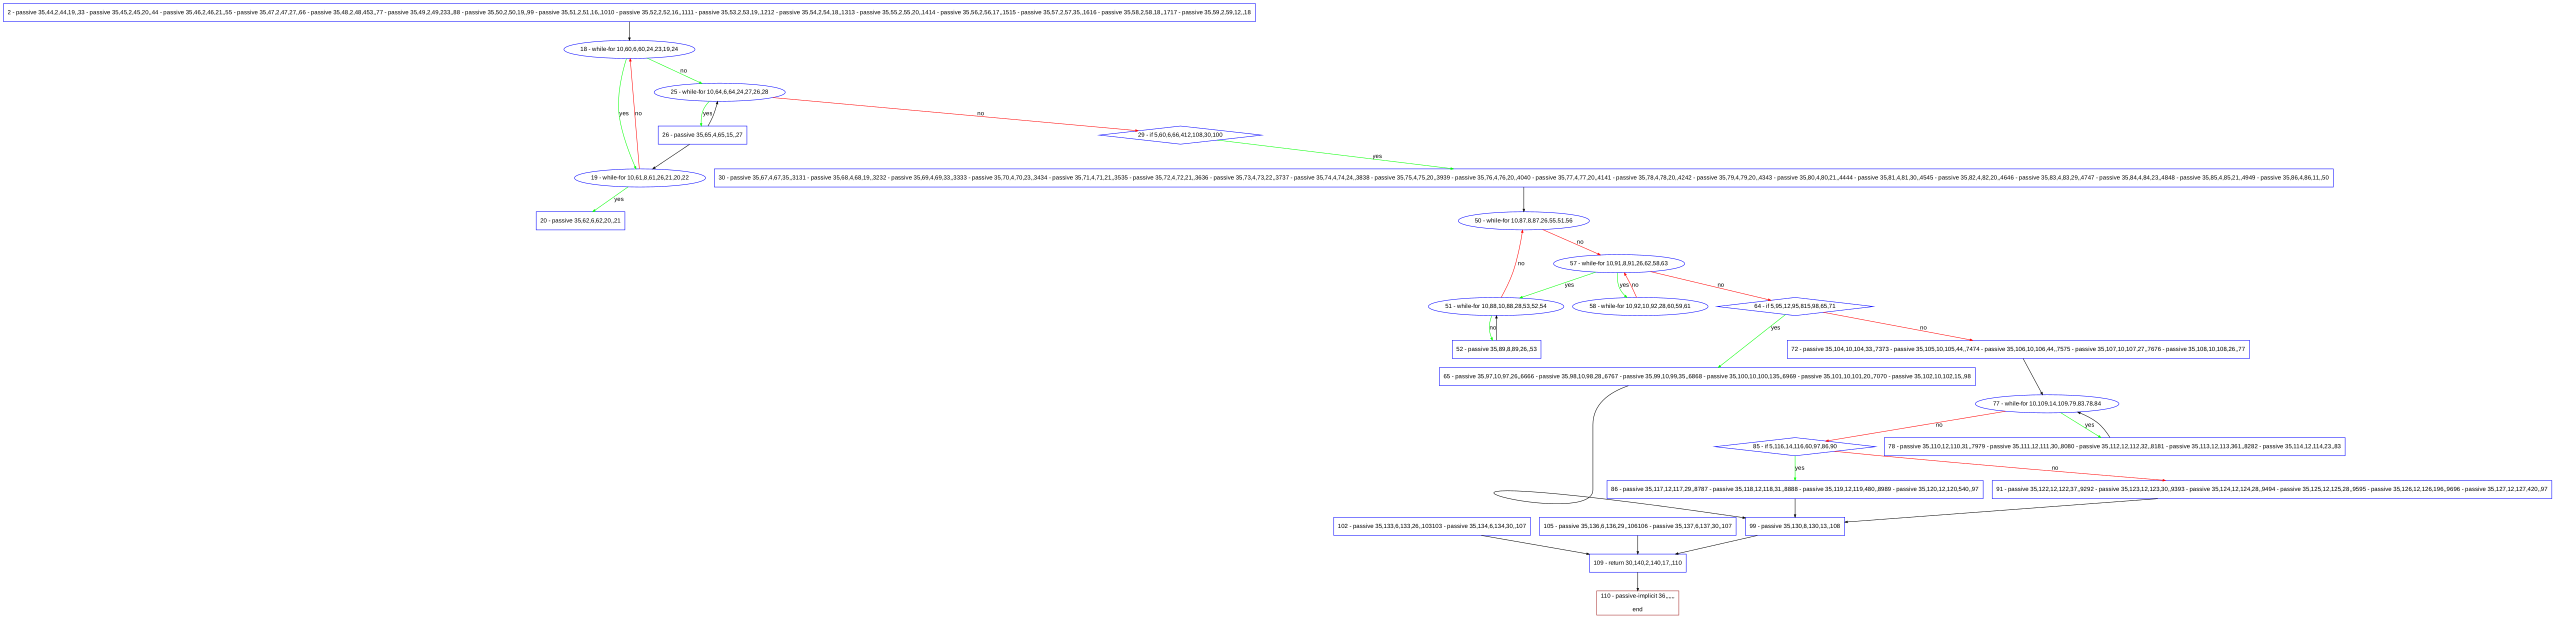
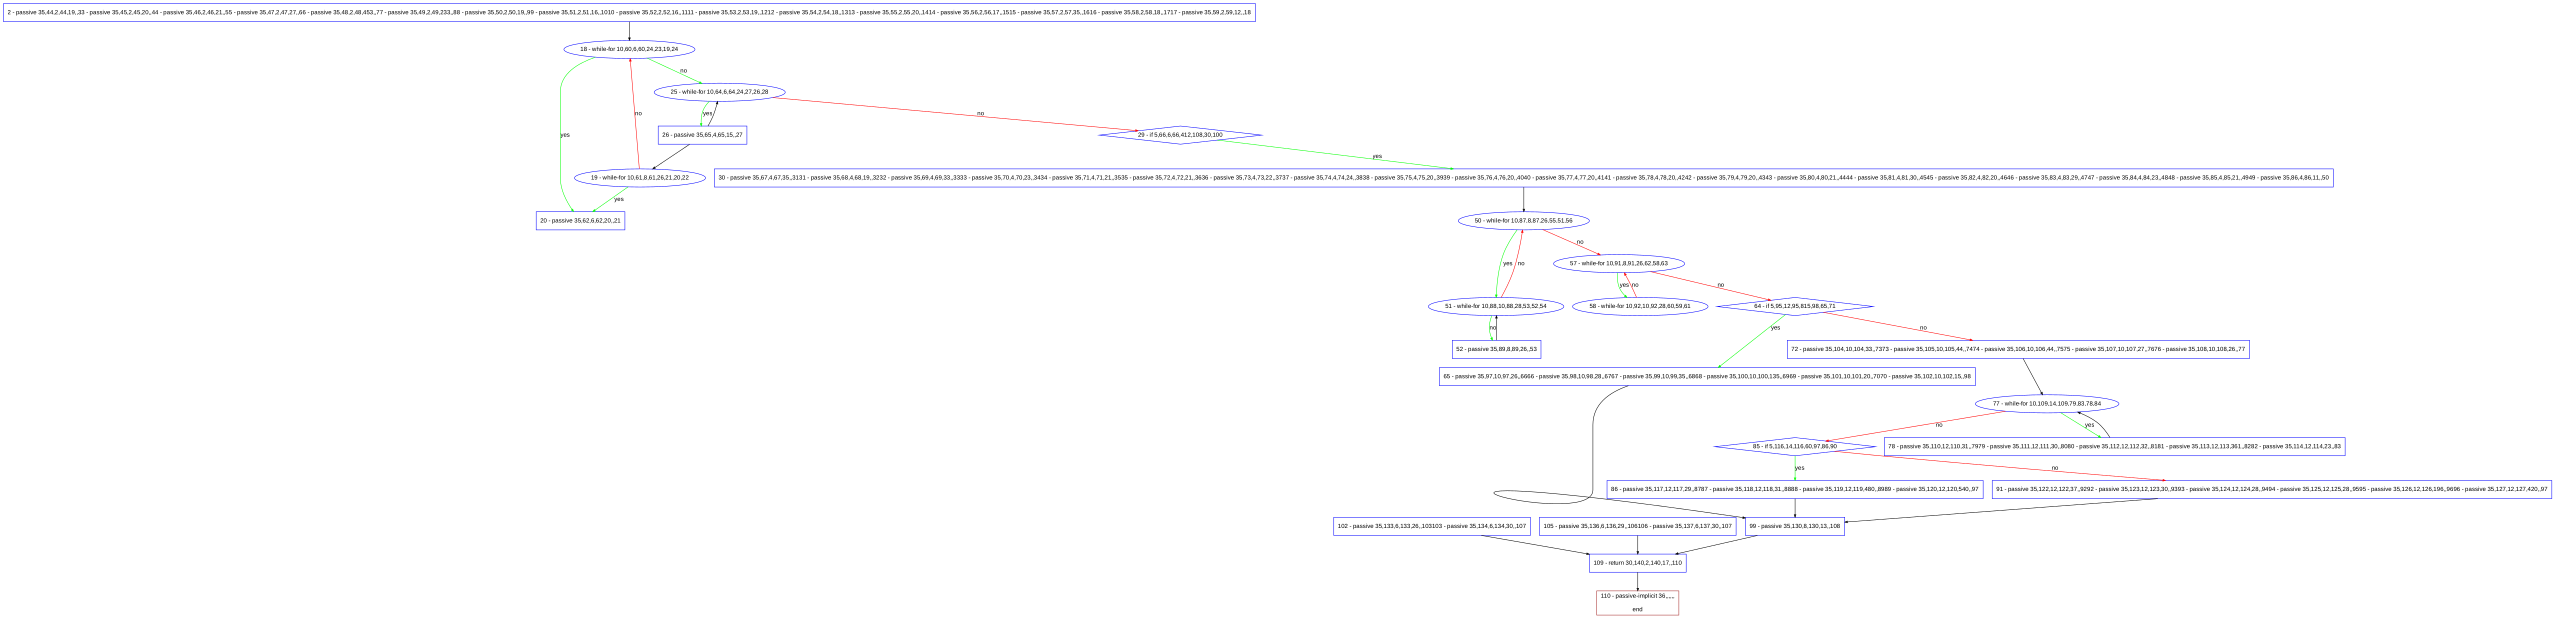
(619, 113) -> (560, 126)
(1181, 135) -> (1181, 135)
(1559, 285) -> (1501, 261)
